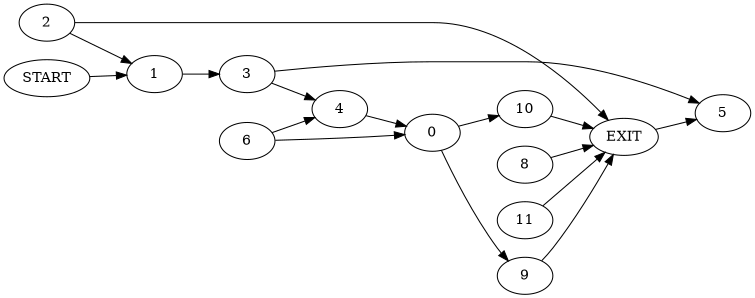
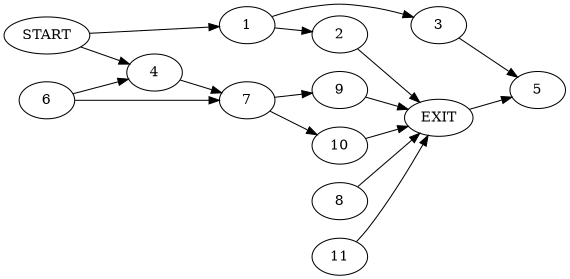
(96, 46) -> (288, 29)
(288, 90) -> (100, 54)
(432, 133) -> (247, 100)
